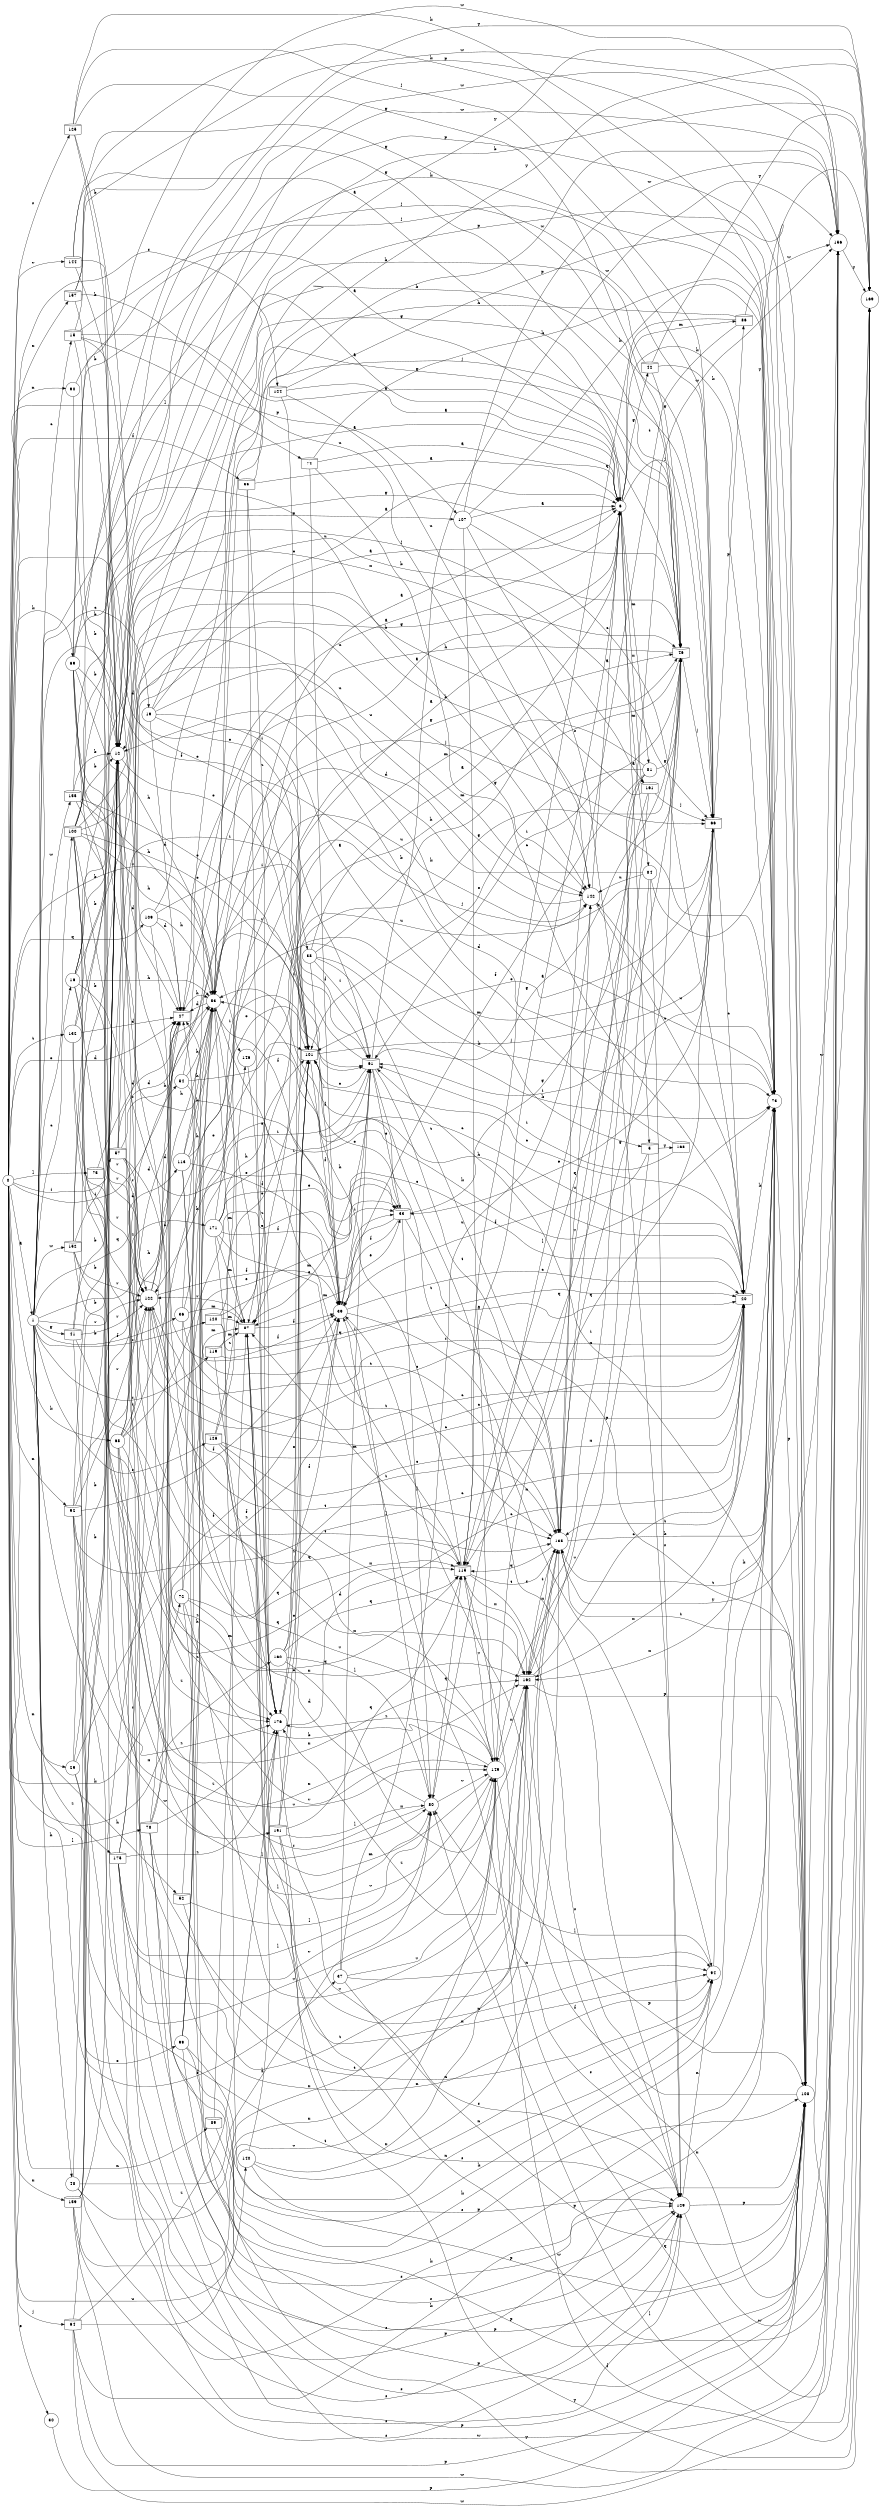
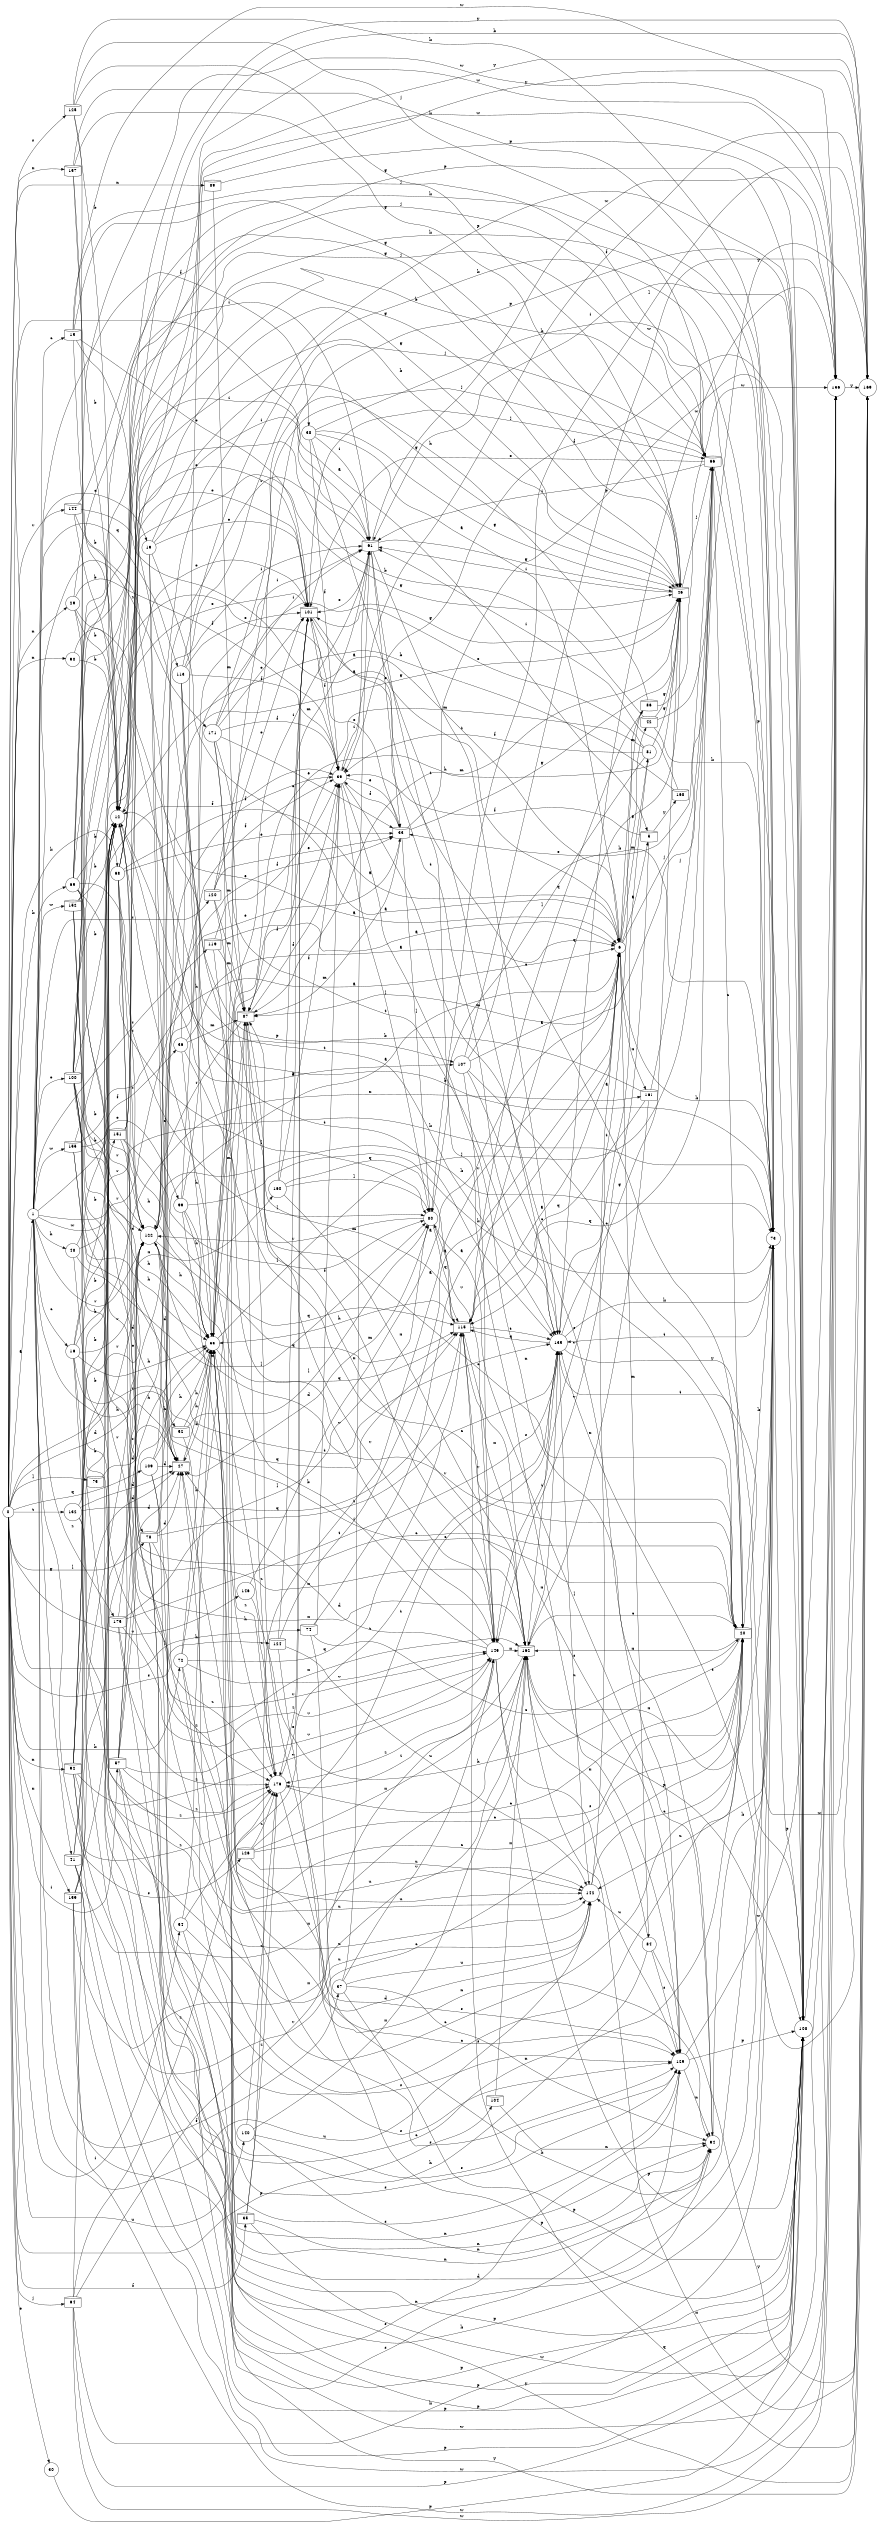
(729, 573) -> (785, 1240)
(237, 1261) -> (265, 1821)
(300, 1445) -> (131, 1334)
(128, 1478) -> none
none -> (495, 2101)
